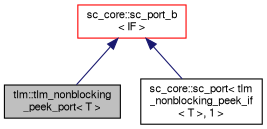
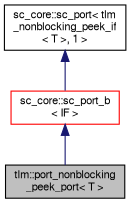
(168, 63) -> (65, 76)
(62, 102) -> (65, 182)
